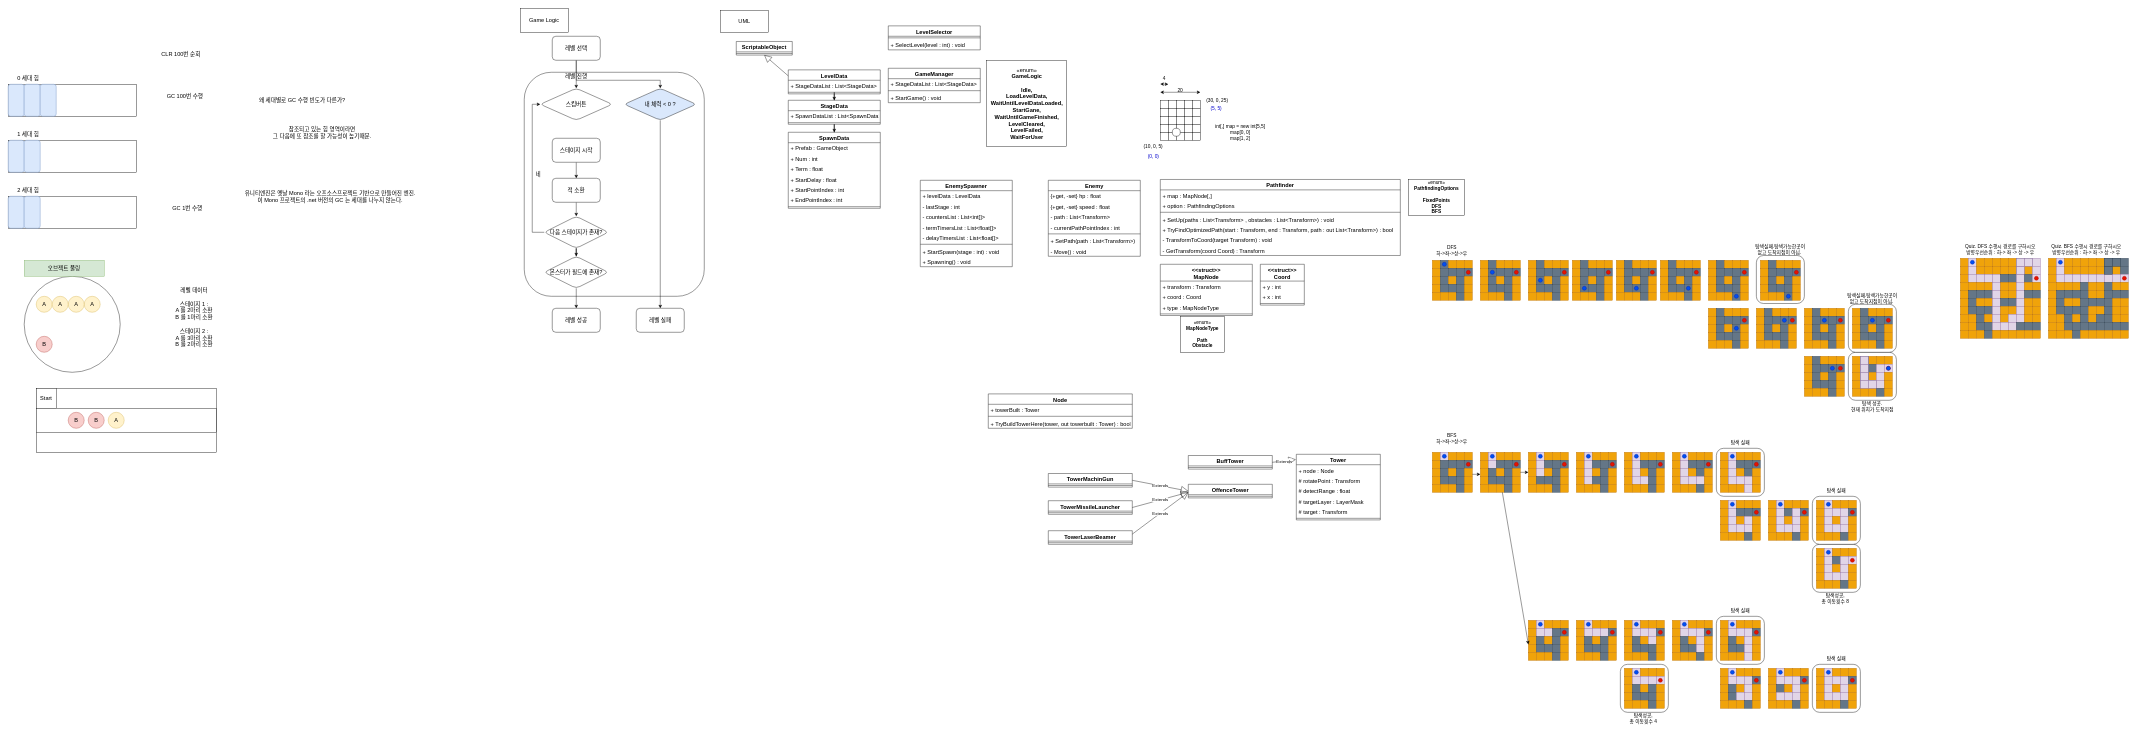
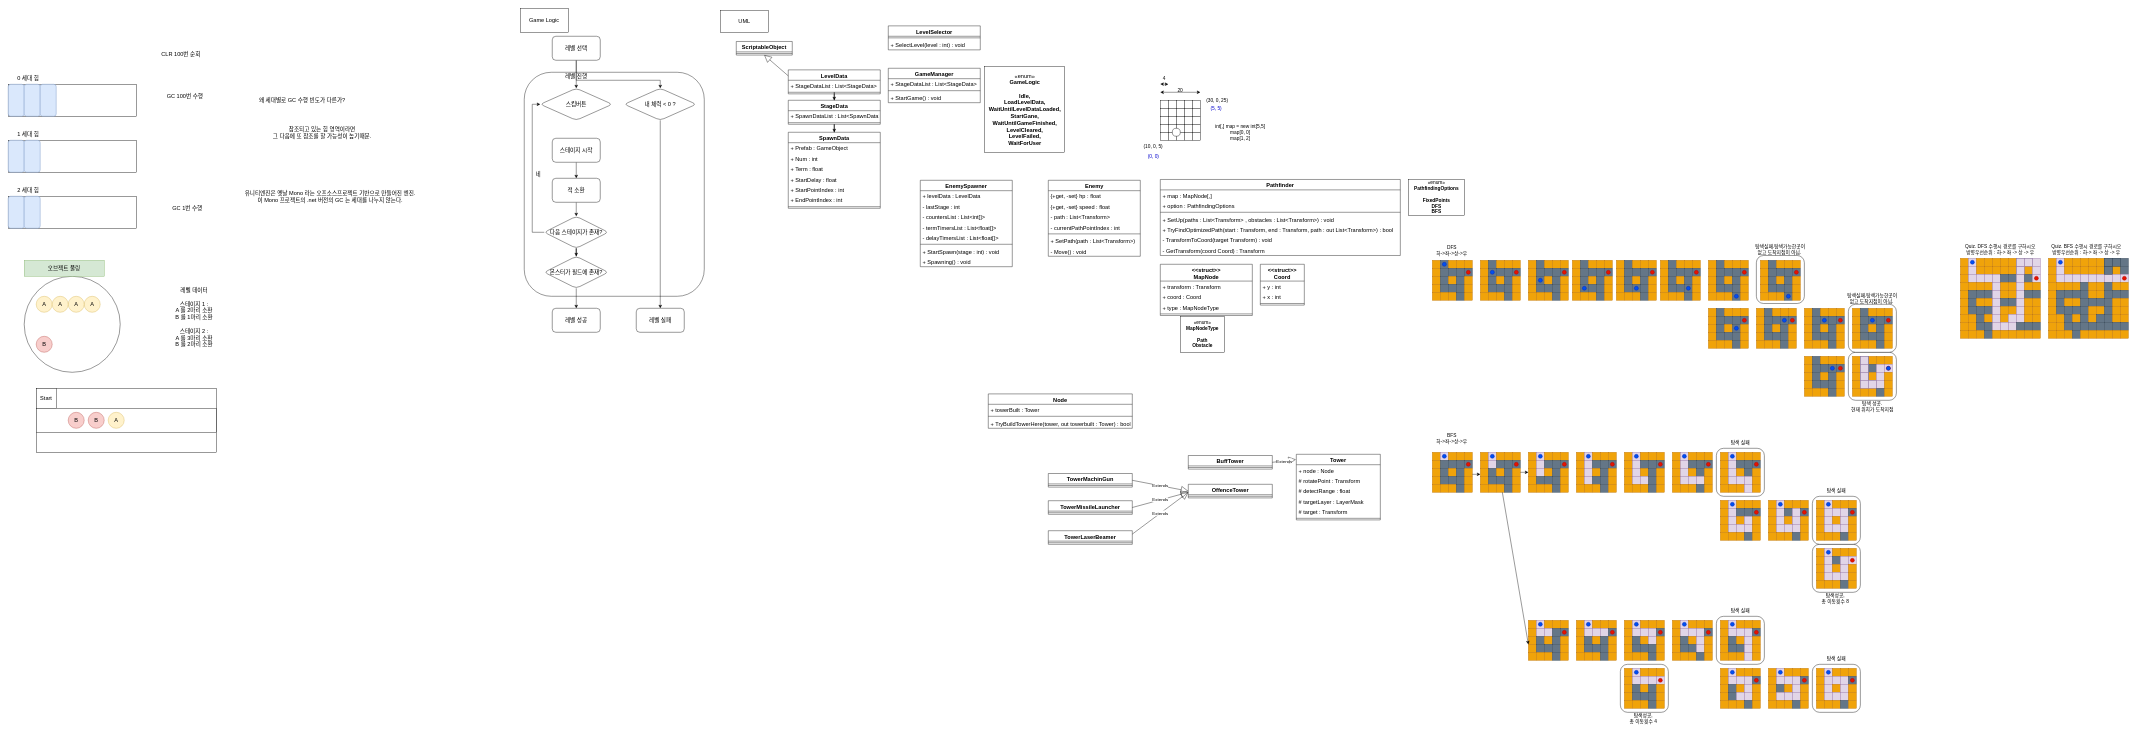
(1027, 103) -> (1025, 109)
(660, 104) -> (660, 104)
